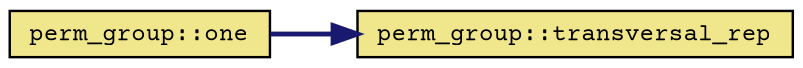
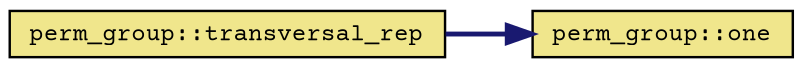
(302, 34) -> (476, 34)
